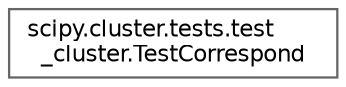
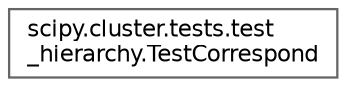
(173, 43) -> (173, 43)
